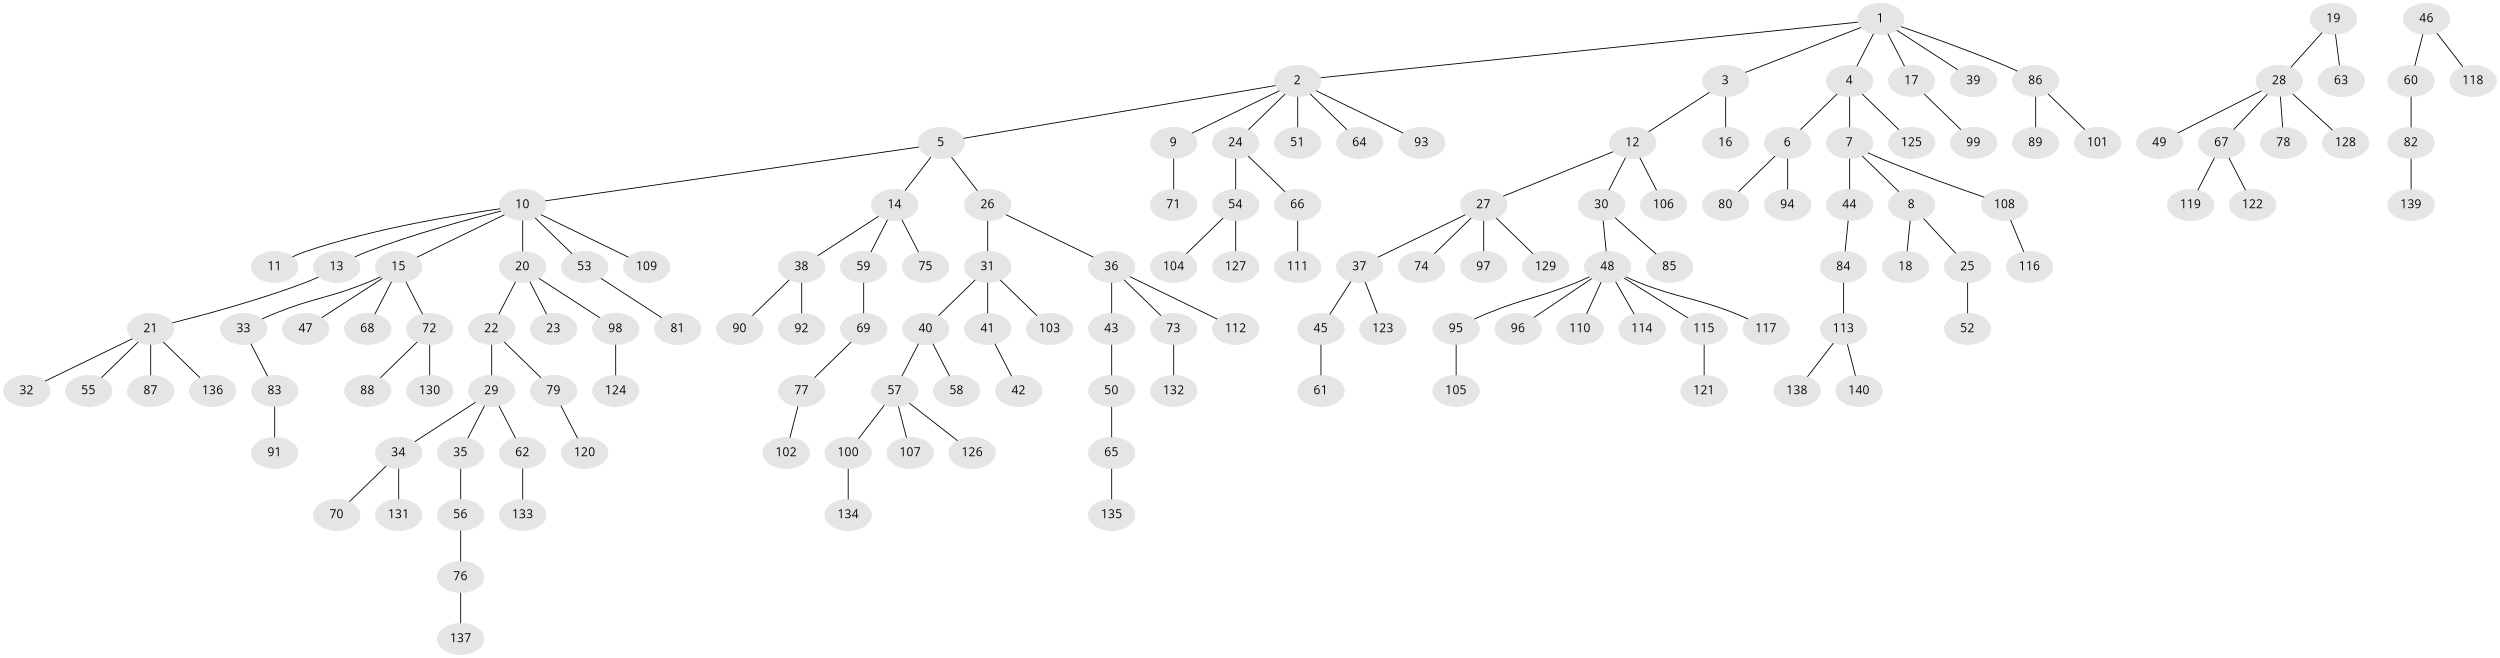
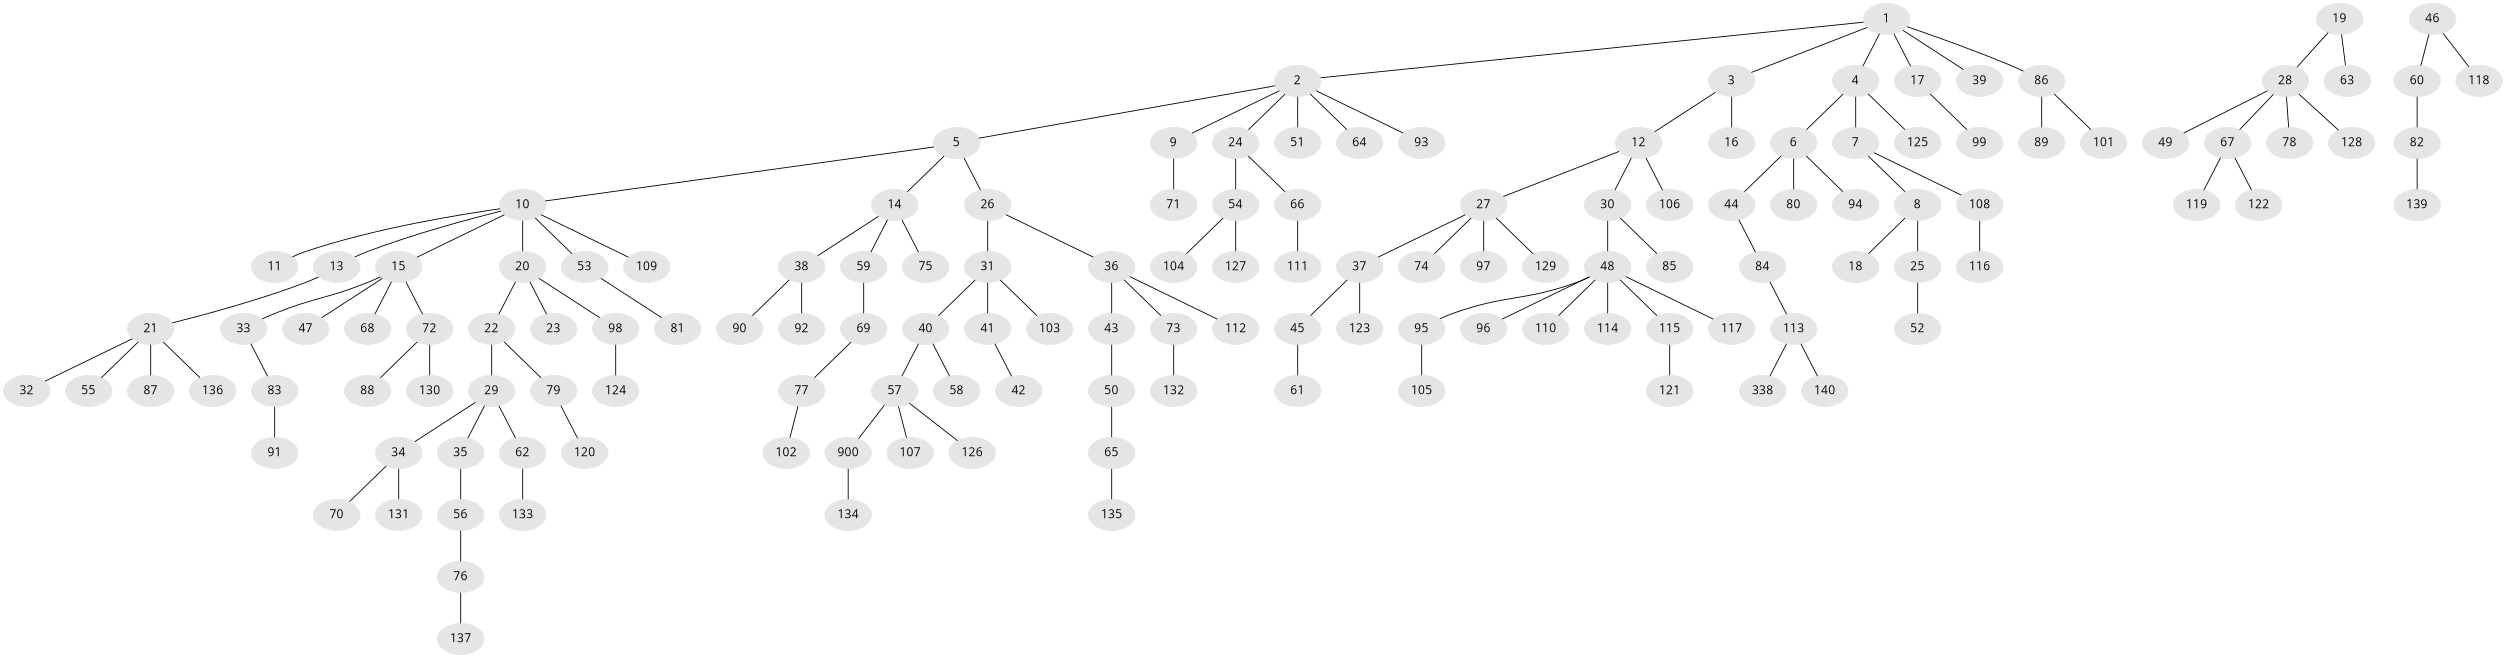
(1850, 174) -> (1763, 174)
(1797, 391) -> (1763, 391)
(848, 453) -> (848, 453)
